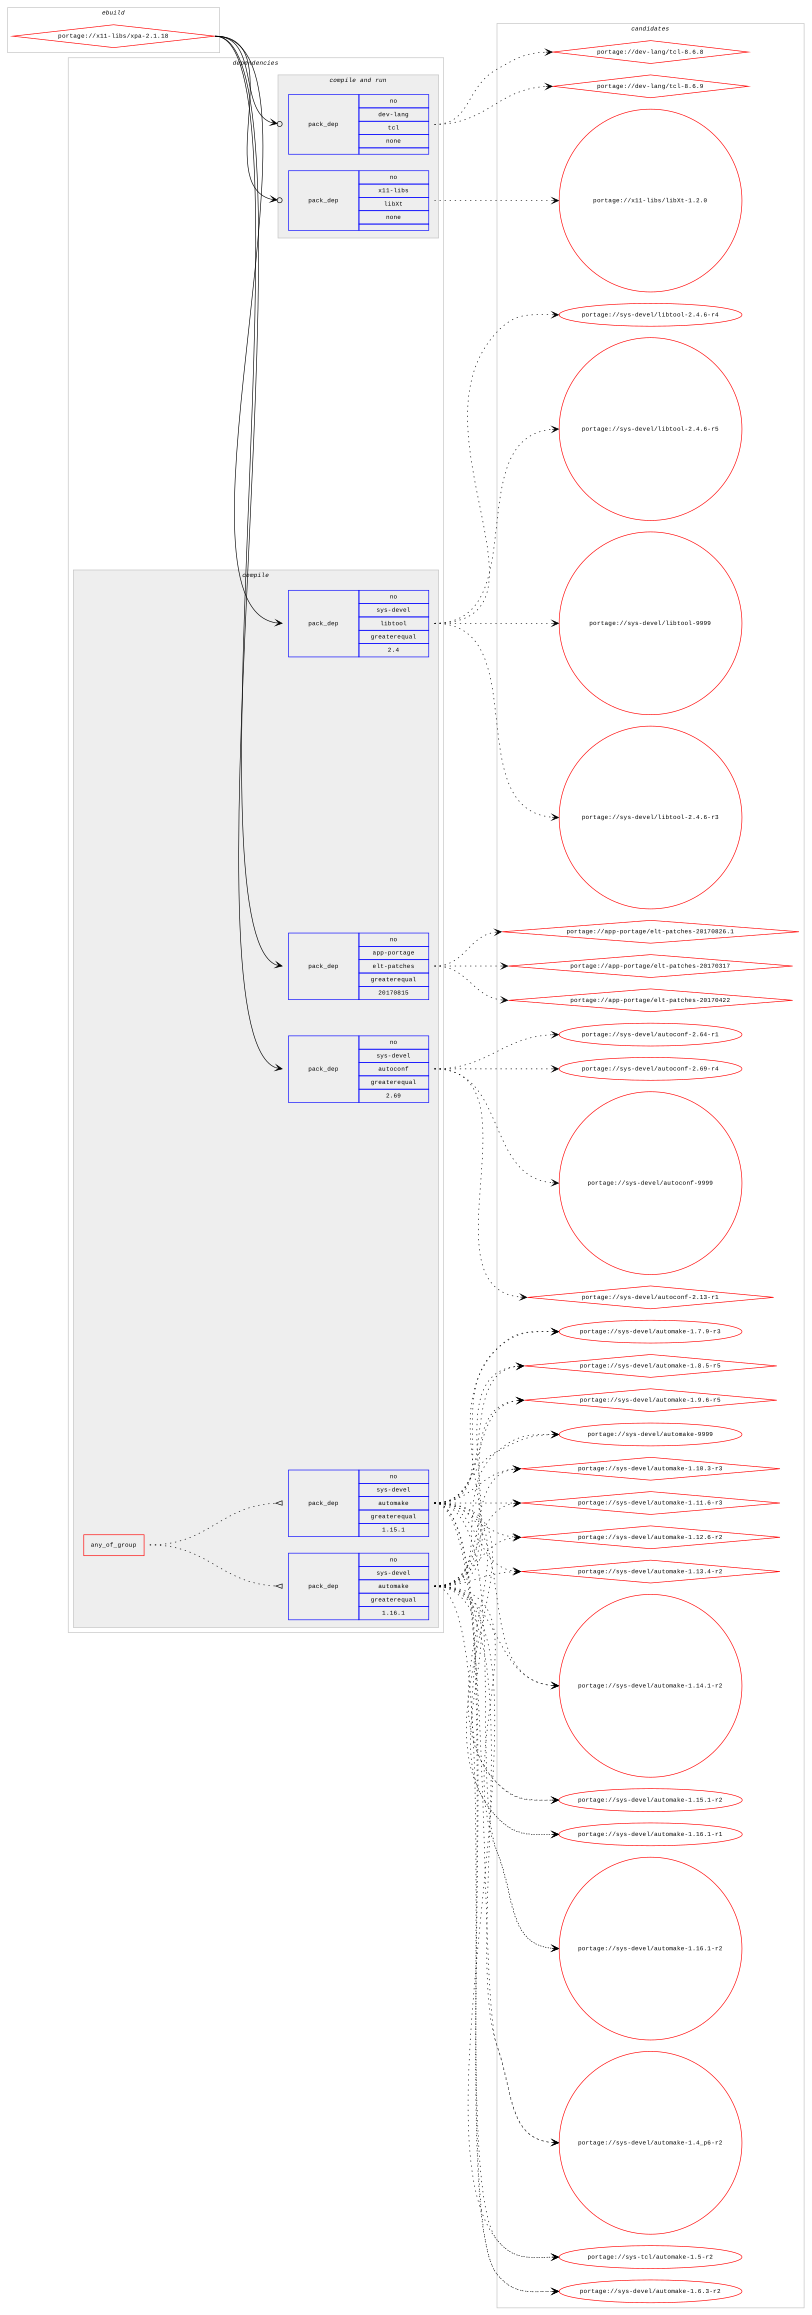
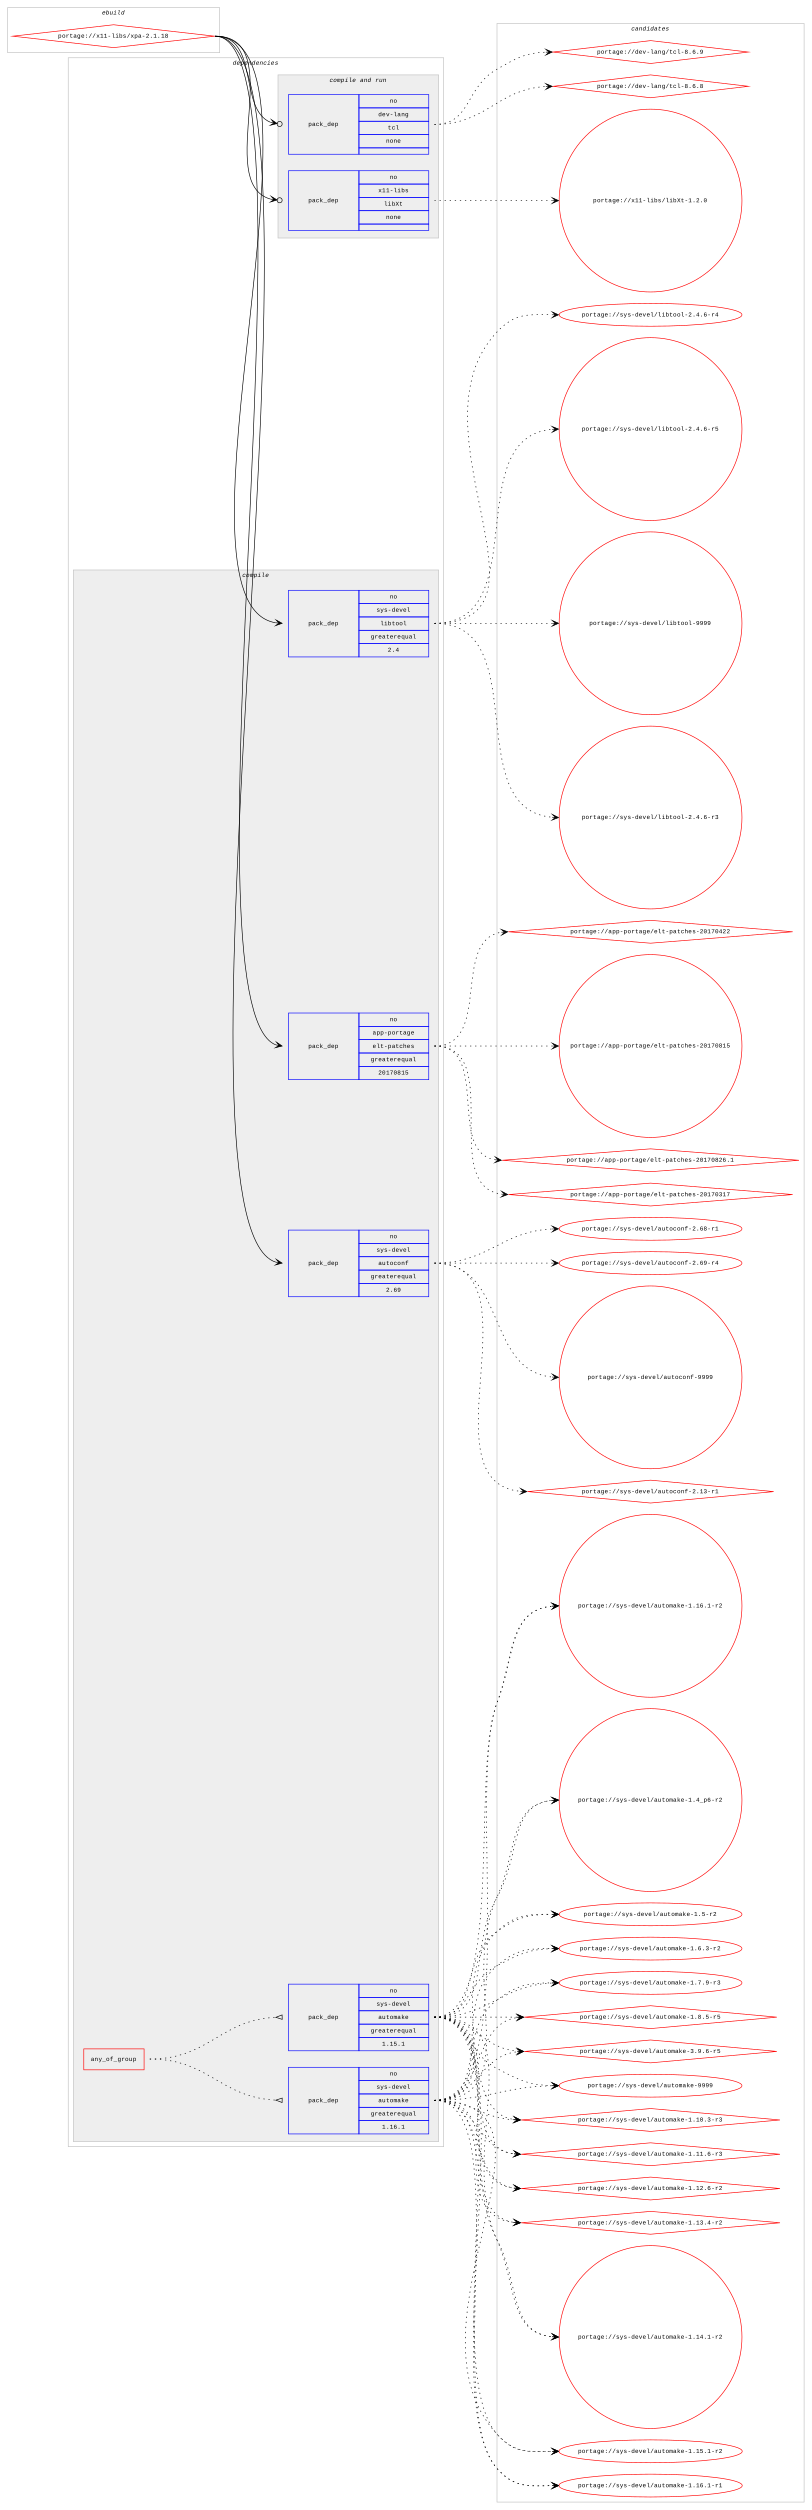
(651, 1035) -> (651, 1229)
none -> (651, 1046)
(651, 1400) -> (651, 2051)
(651, 2257) -> (651, 1914)
